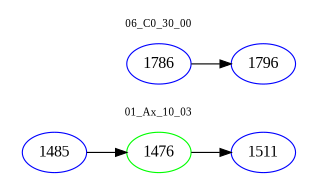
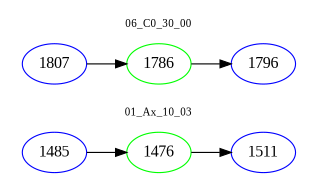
none -> (54, 64)
(159, 64) -> (159, 64)
